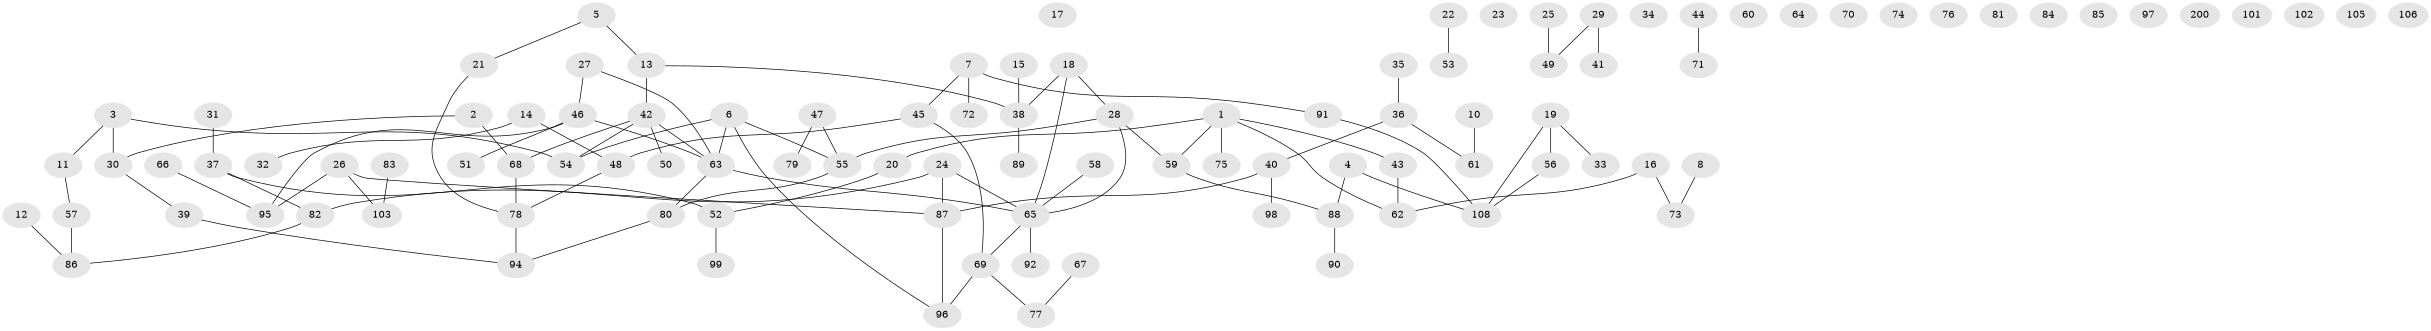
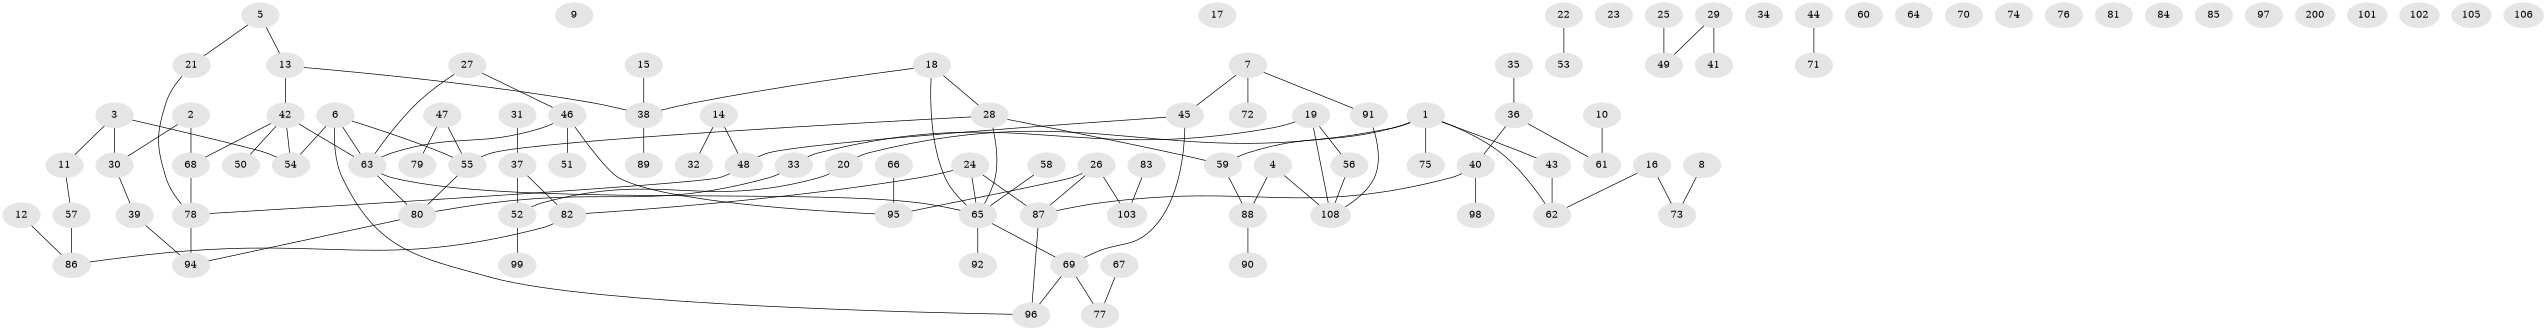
none -> (574, 15)
none -> (539, 198)
